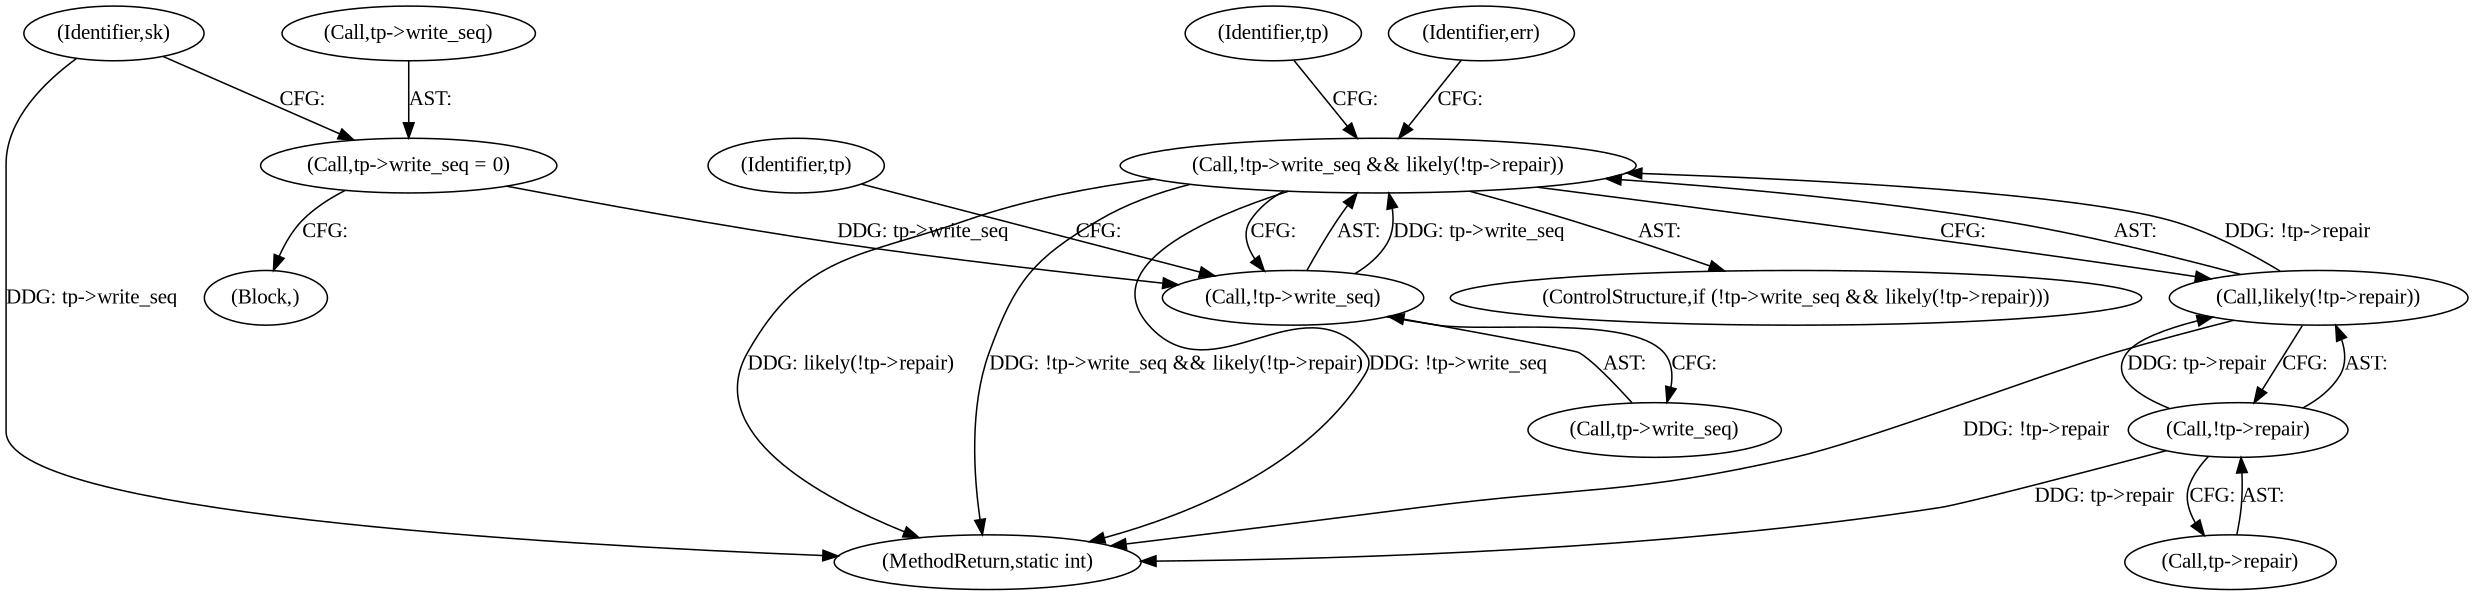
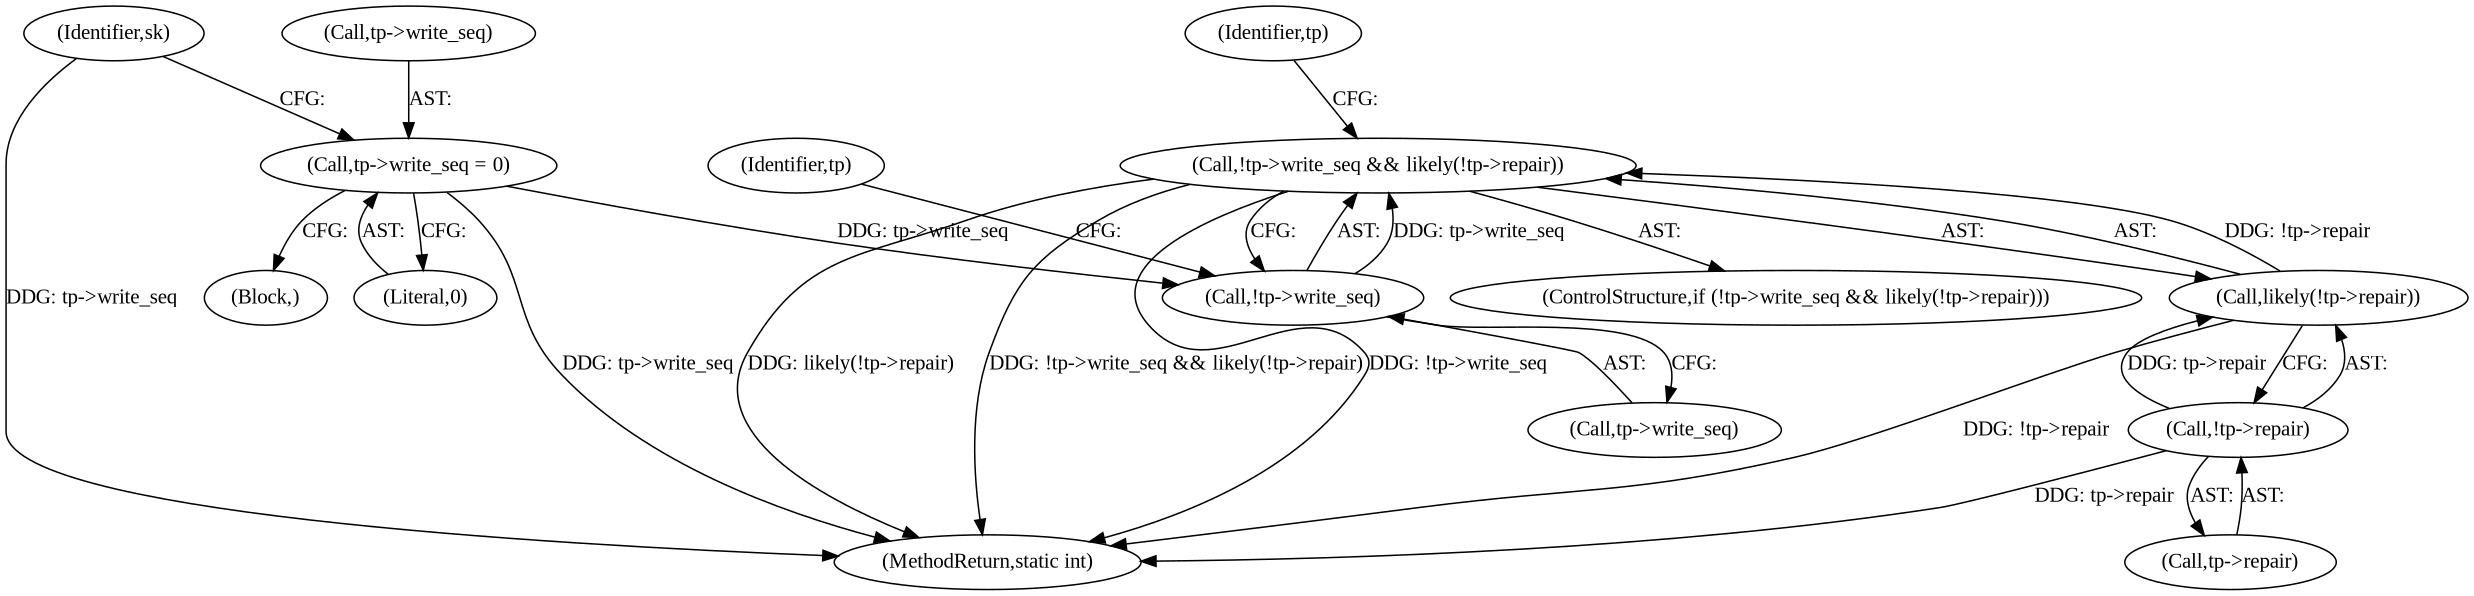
(1481, 33) -> none
(1966, 232) -> (1966, 232)
none -> (425, 298)
none -> (614, 420)
(2215, 496) -> (2215, 496)
